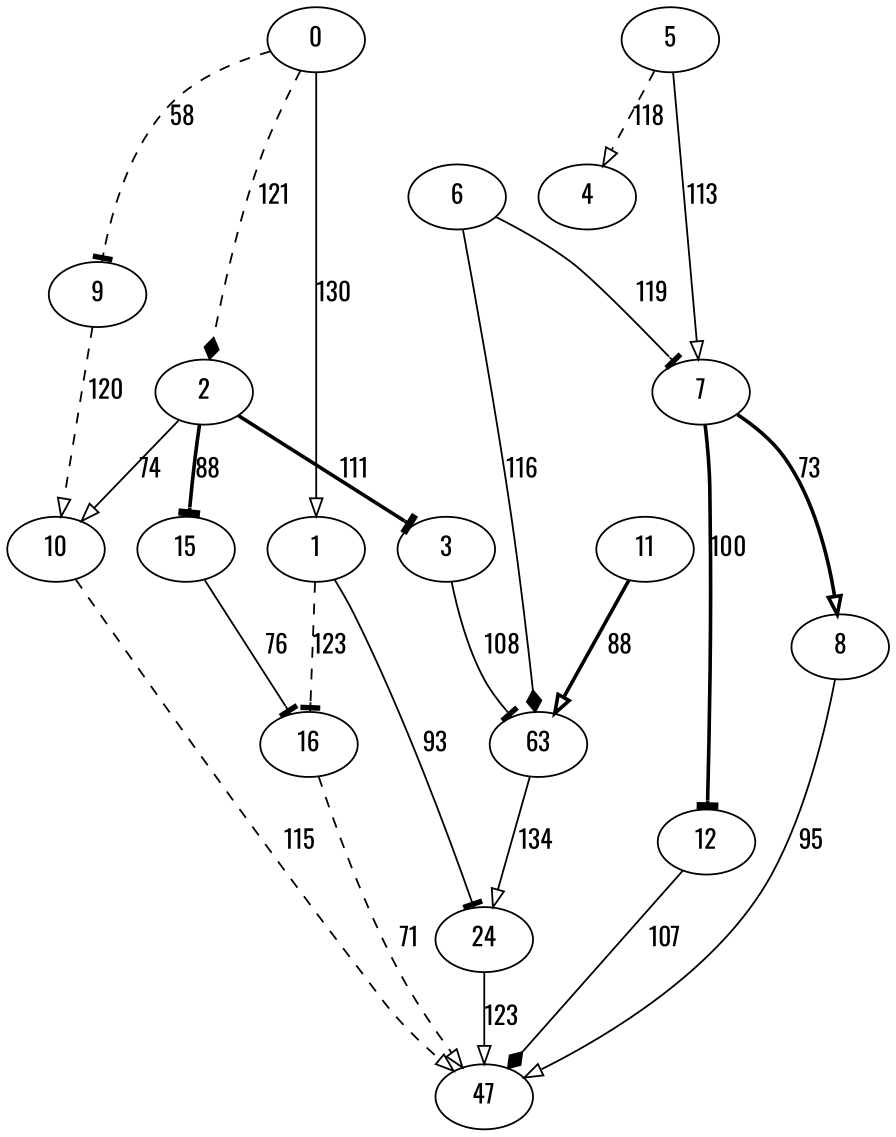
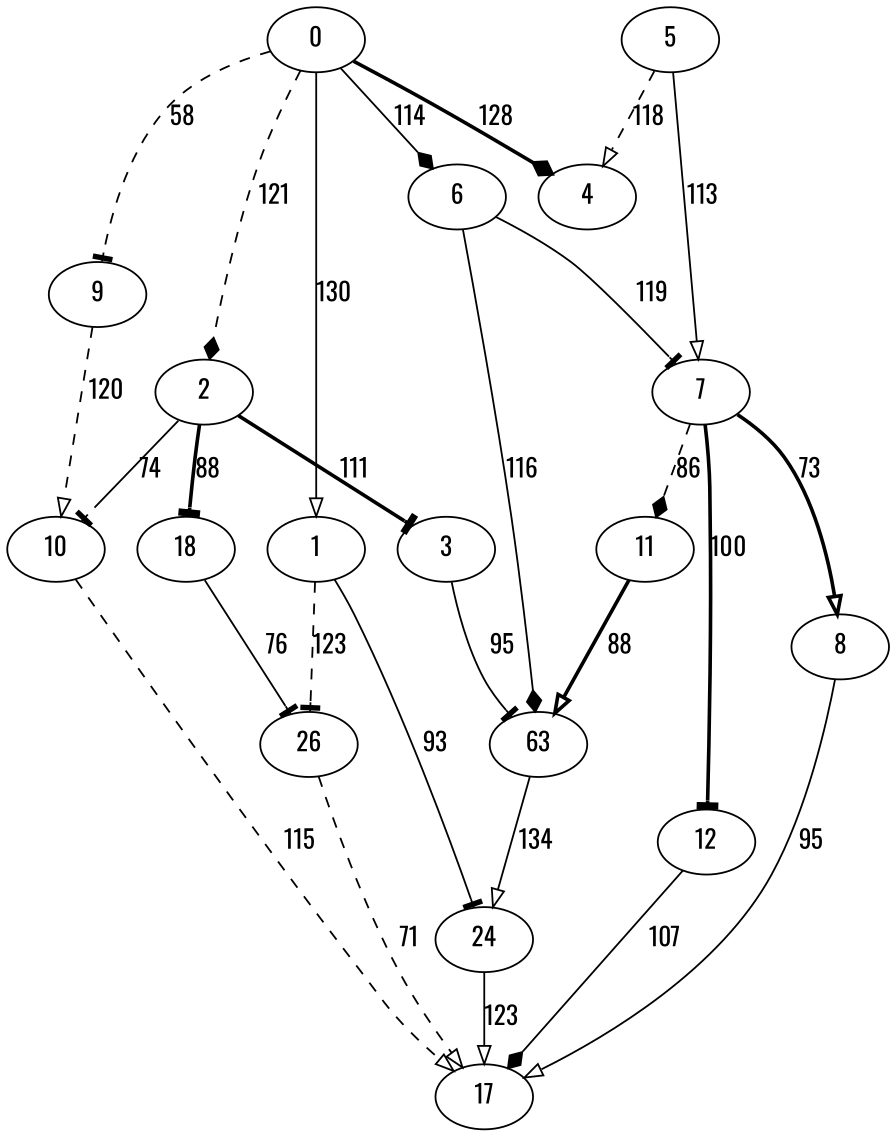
none -> (379, 110)
none -> (444, 111)
none -> (677, 460)
(136, 464) -> (136, 464)
(186, 549) -> (186, 549)
(502, 647) -> (502, 647)
(309, 744) -> (309, 744)
(484, 1097) -> (484, 1097)
